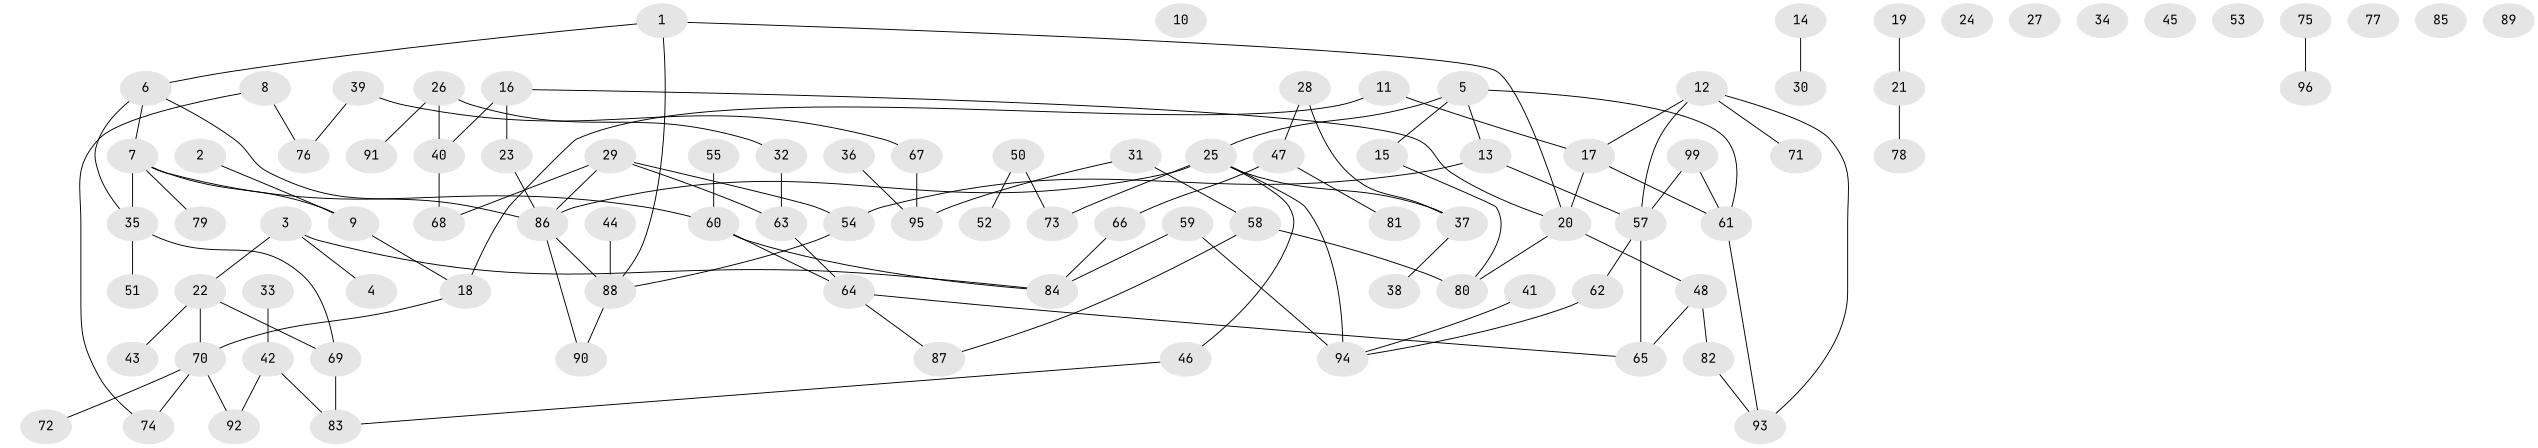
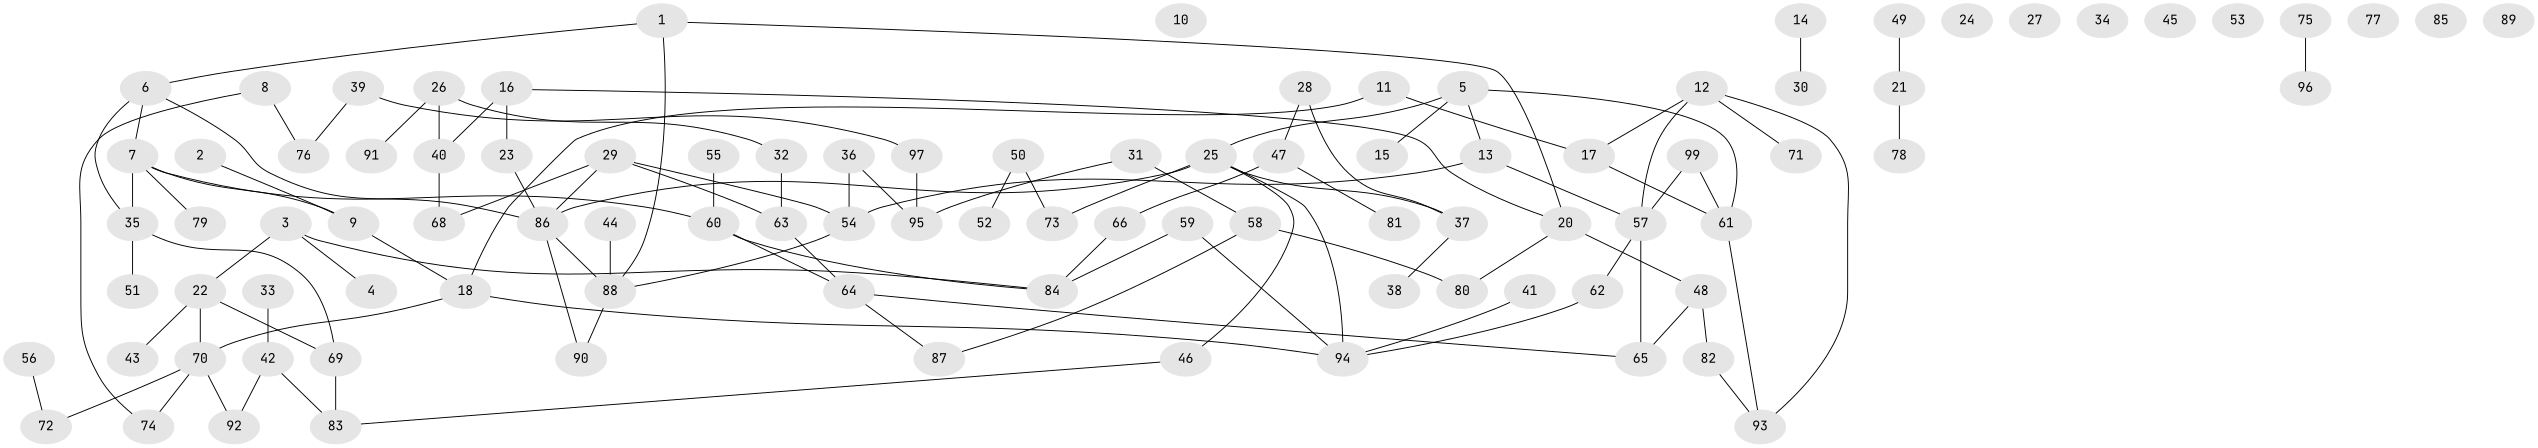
(1899, 21) -> (1899, 21)
(917, 156) -> (917, 156)
(1577, 190) -> none
none -> (849, 191)
(1485, 201) -> none
none -> (883, 326)
none -> (29, 359)
